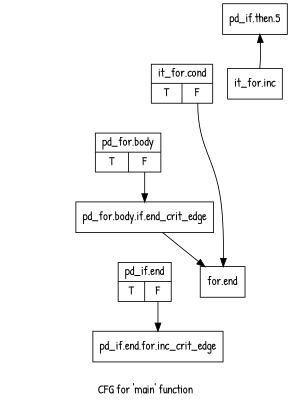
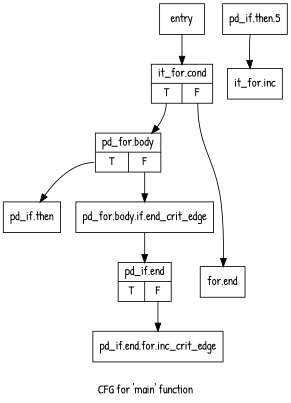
none -> (182, 19)
(261, 56) -> (249, 47)
none -> (164, 116)
none -> (32, 217)
(180, 247) -> (145, 243)
